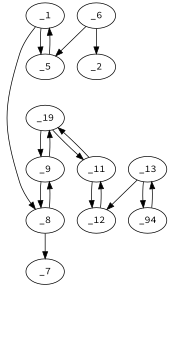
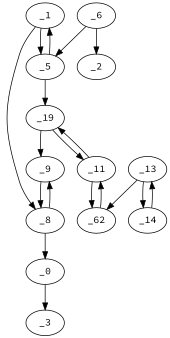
(50, 147) -> (45, 89)
(96, 220) -> (96, 220)
(148, 220) -> (148, 220)
(45, 272) -> (45, 272)
none -> (45, 323)
